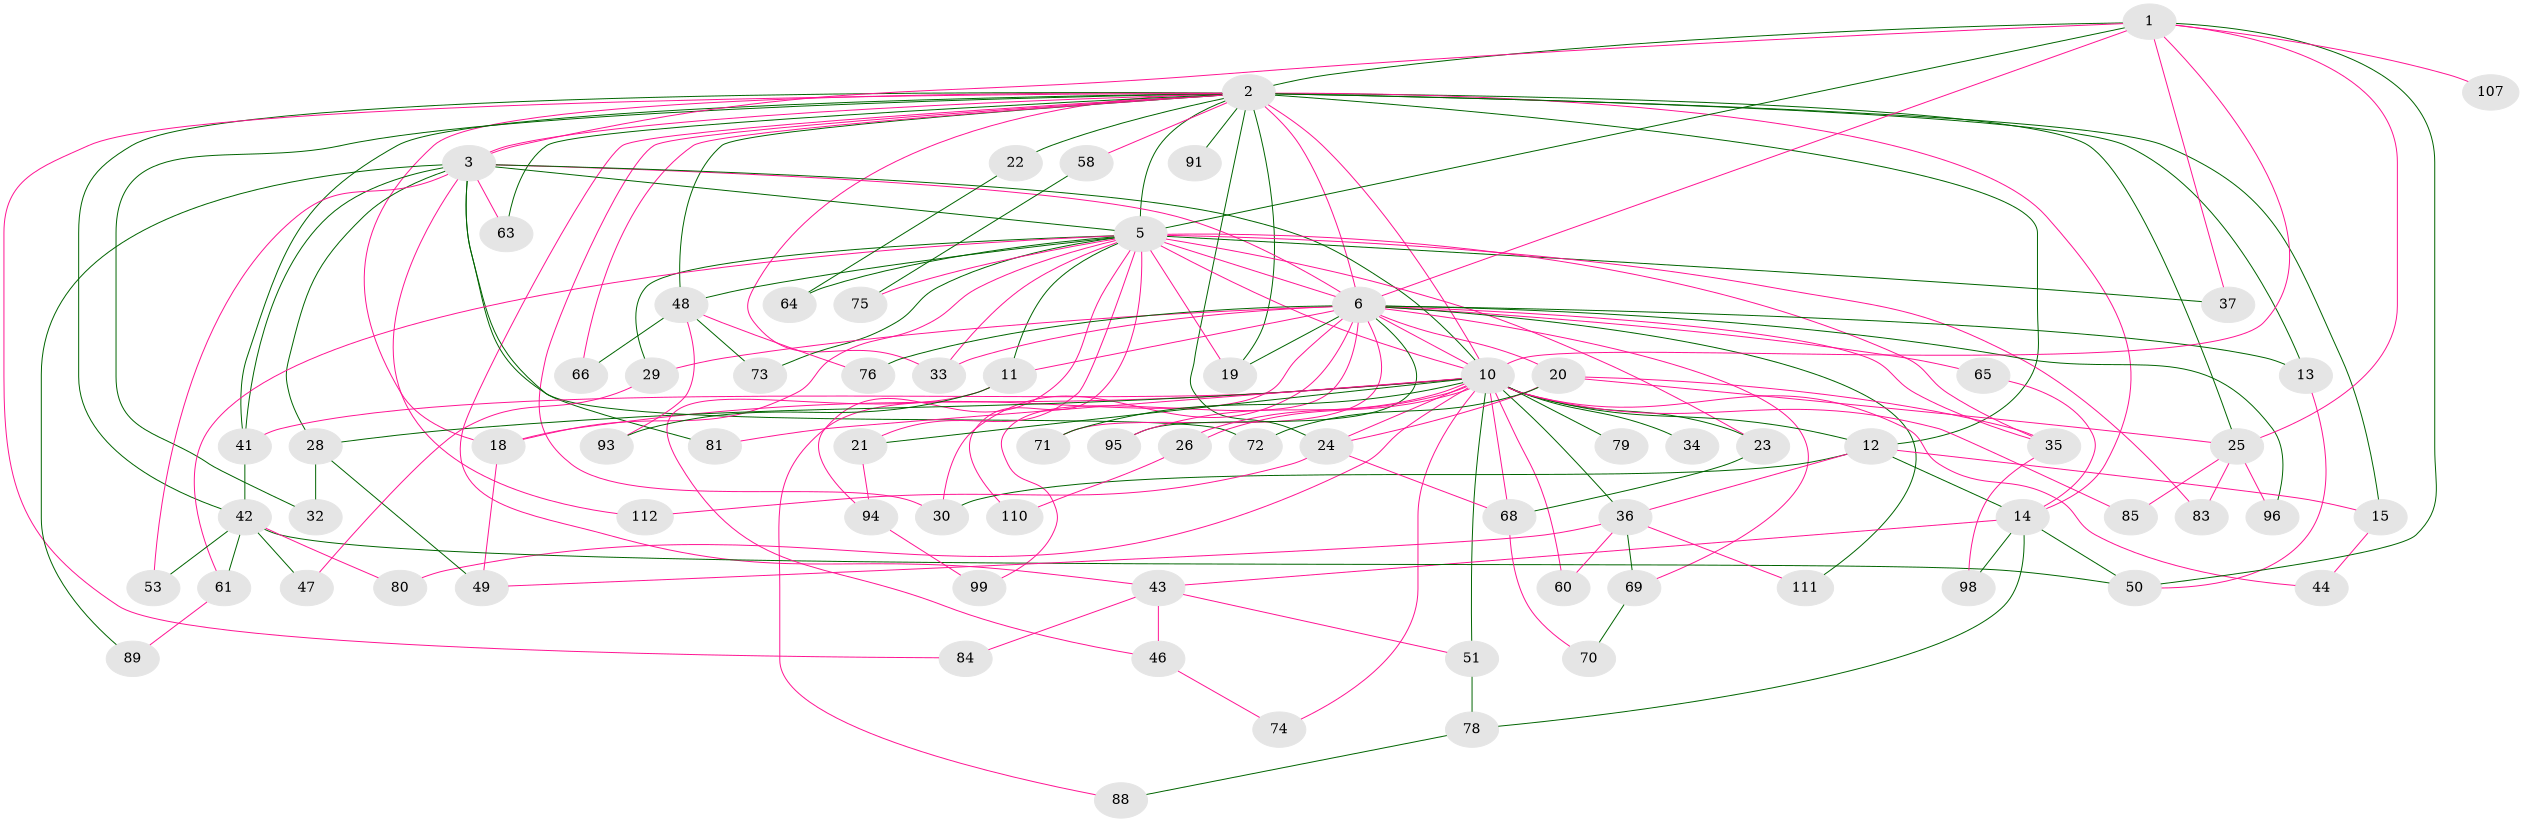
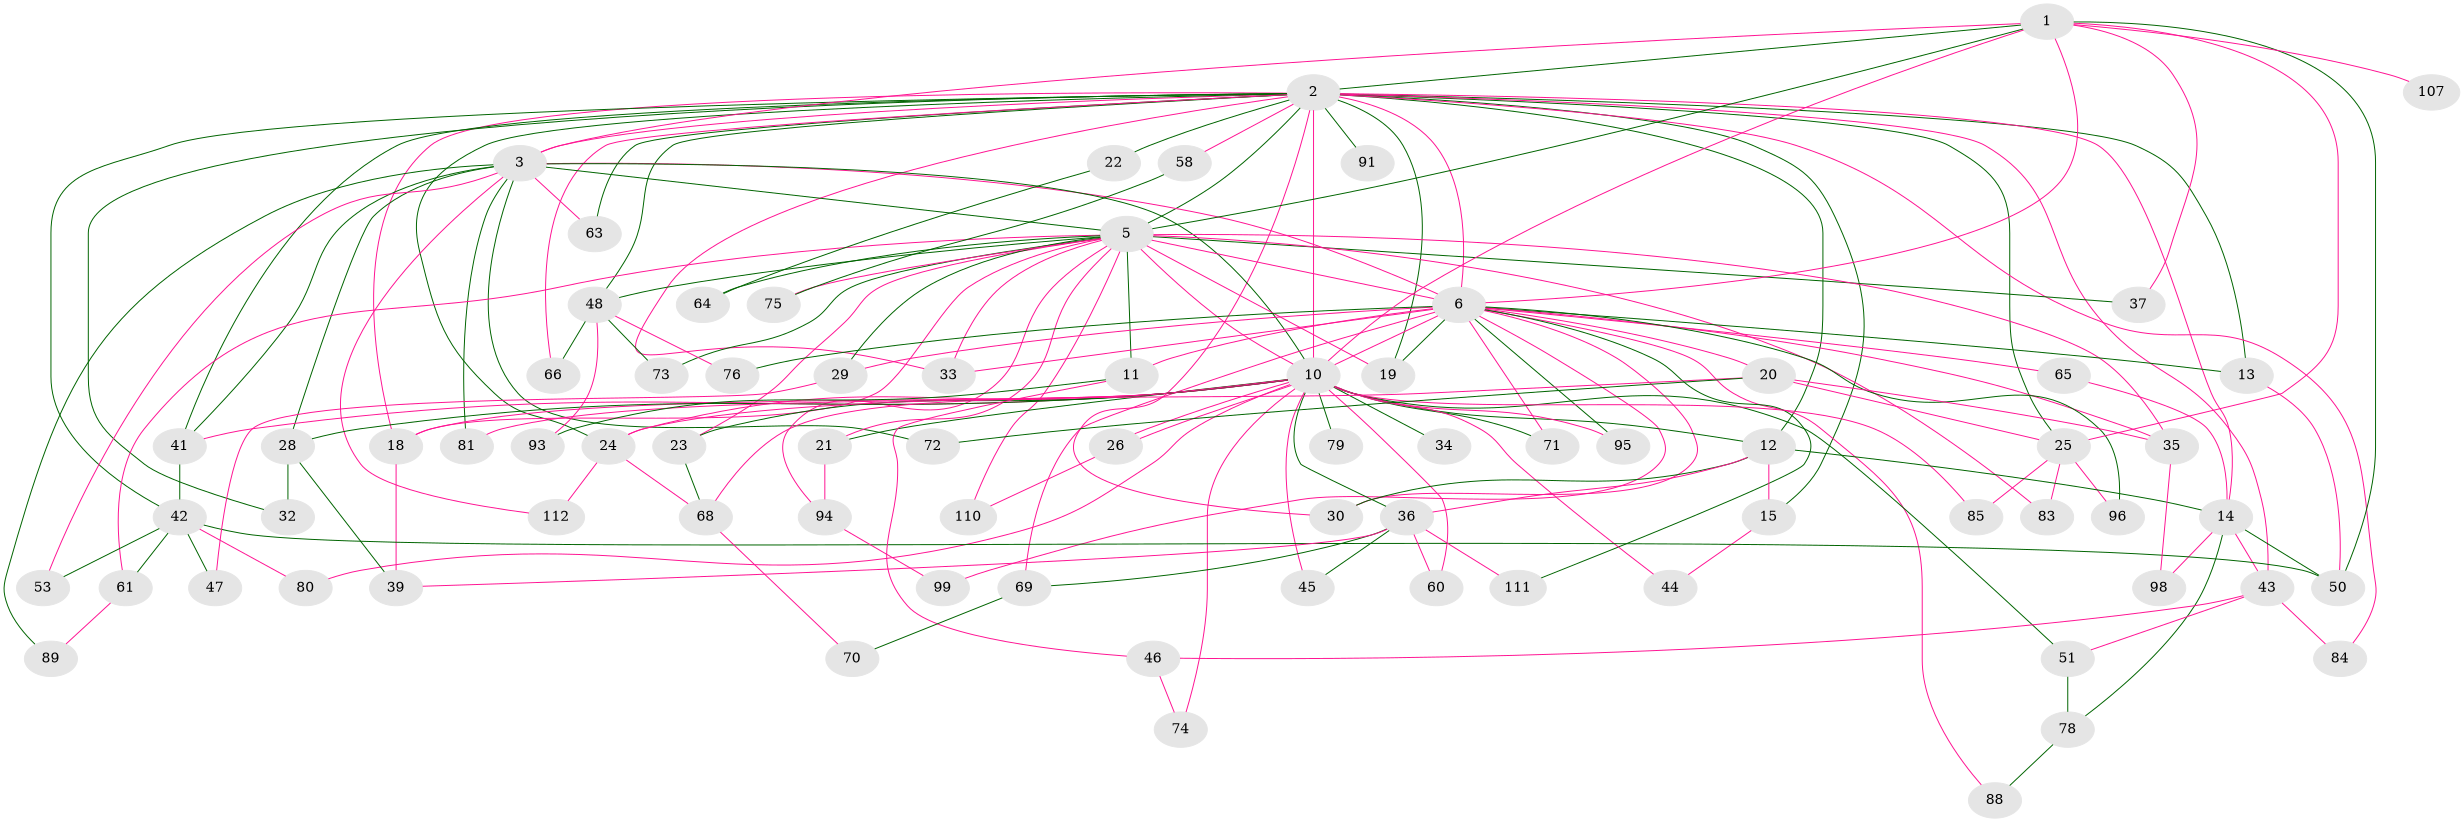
(1996, 553) -> (2194, 552)
(482, 588) -> (396, 588)
none -> (1308, 588)
